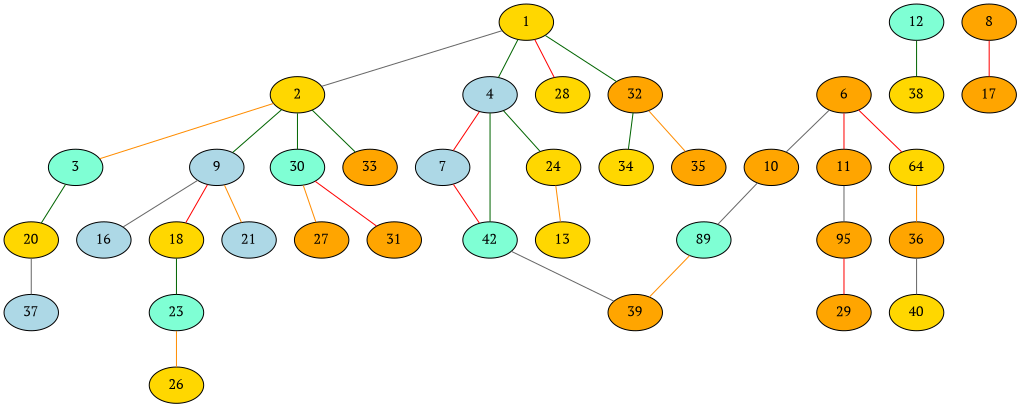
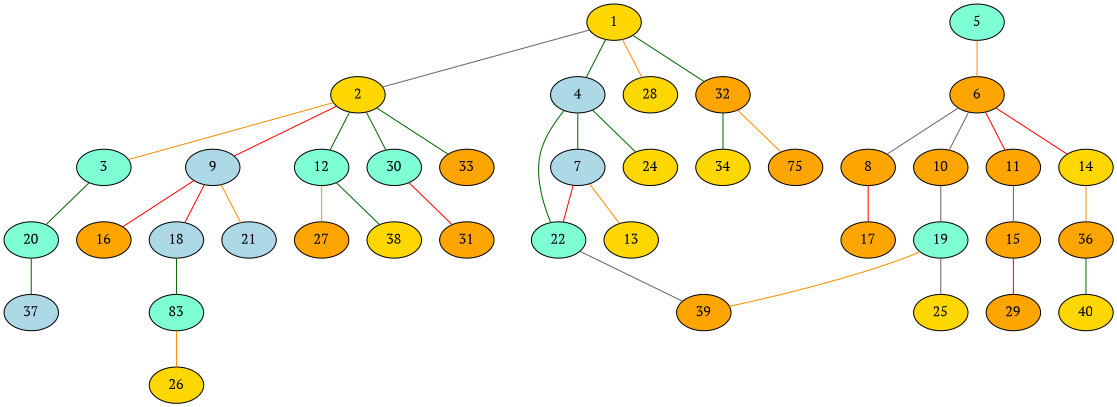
none -> (977, 22)
(545, 59) -> (632, 59)
(257, 131) -> (285, 131)
none -> (340, 131)
(466, 131) -> (578, 131)
none -> (923, 131)
(699, 167) -> (796, 167)
(917, 167) -> (1086, 167)
(160, 204) -> (158, 204)
(310, 204) -> (322, 204)
(558, 204) -> (605, 204)
(31, 240) -> (31, 240)
(104, 240) -> (104, 240)
(176, 240) -> (176, 240)
(490, 240) -> (559, 240)
(704, 240) -> (941, 240)
(844, 240) -> (1013, 240)
(31, 276) -> (31, 276)
(917, 276) -> (1086, 276)
(176, 313) -> (176, 313)
none -> (941, 313)
